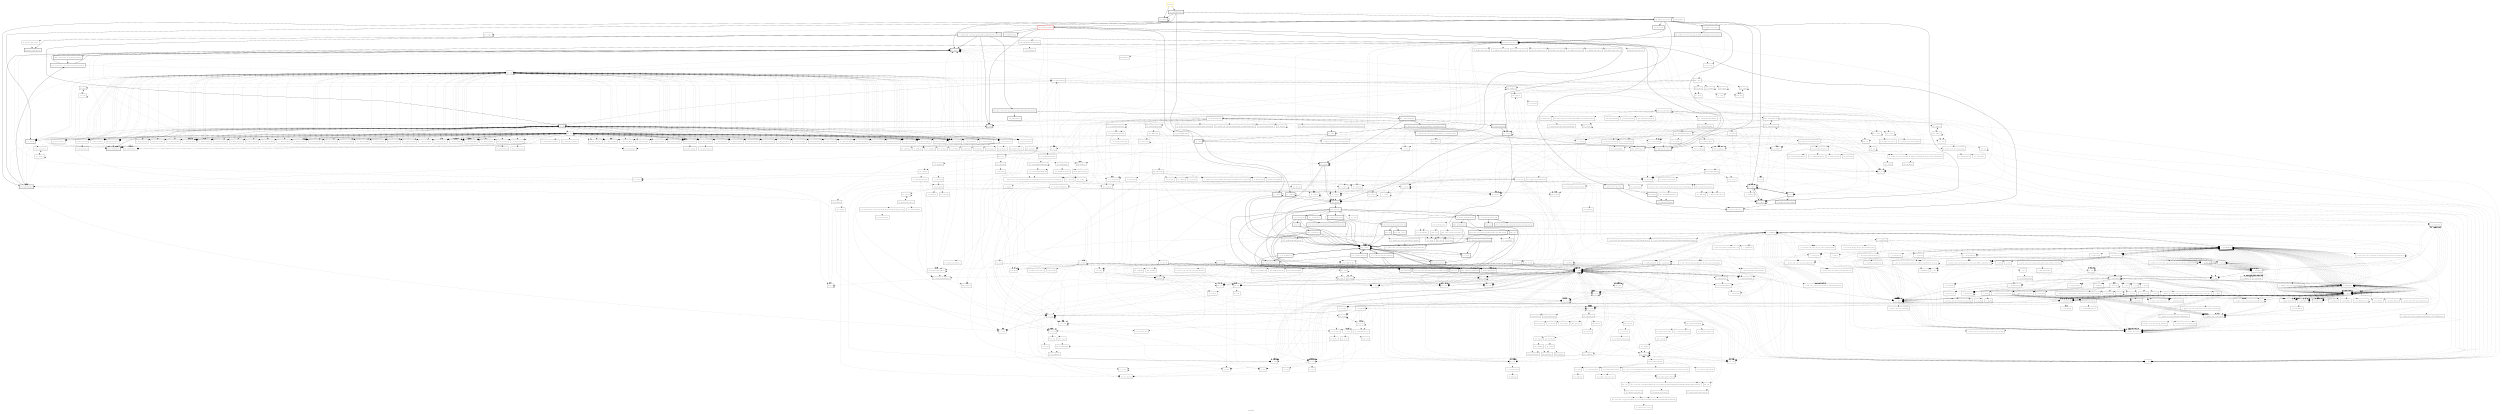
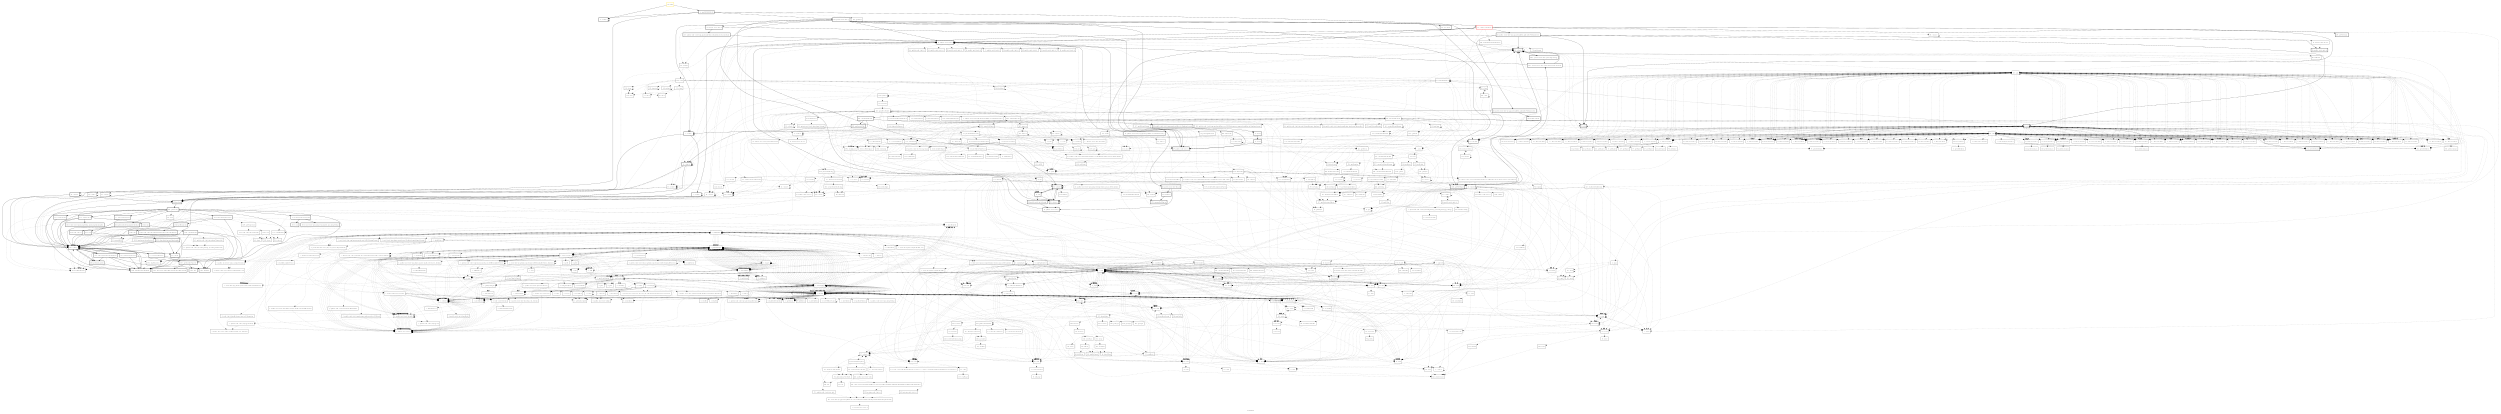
(521, 82) -> (1415, 110)
none -> (1413, 134)
(721, 141) -> none
none -> (1378, 194)
(1062, 346) -> none
